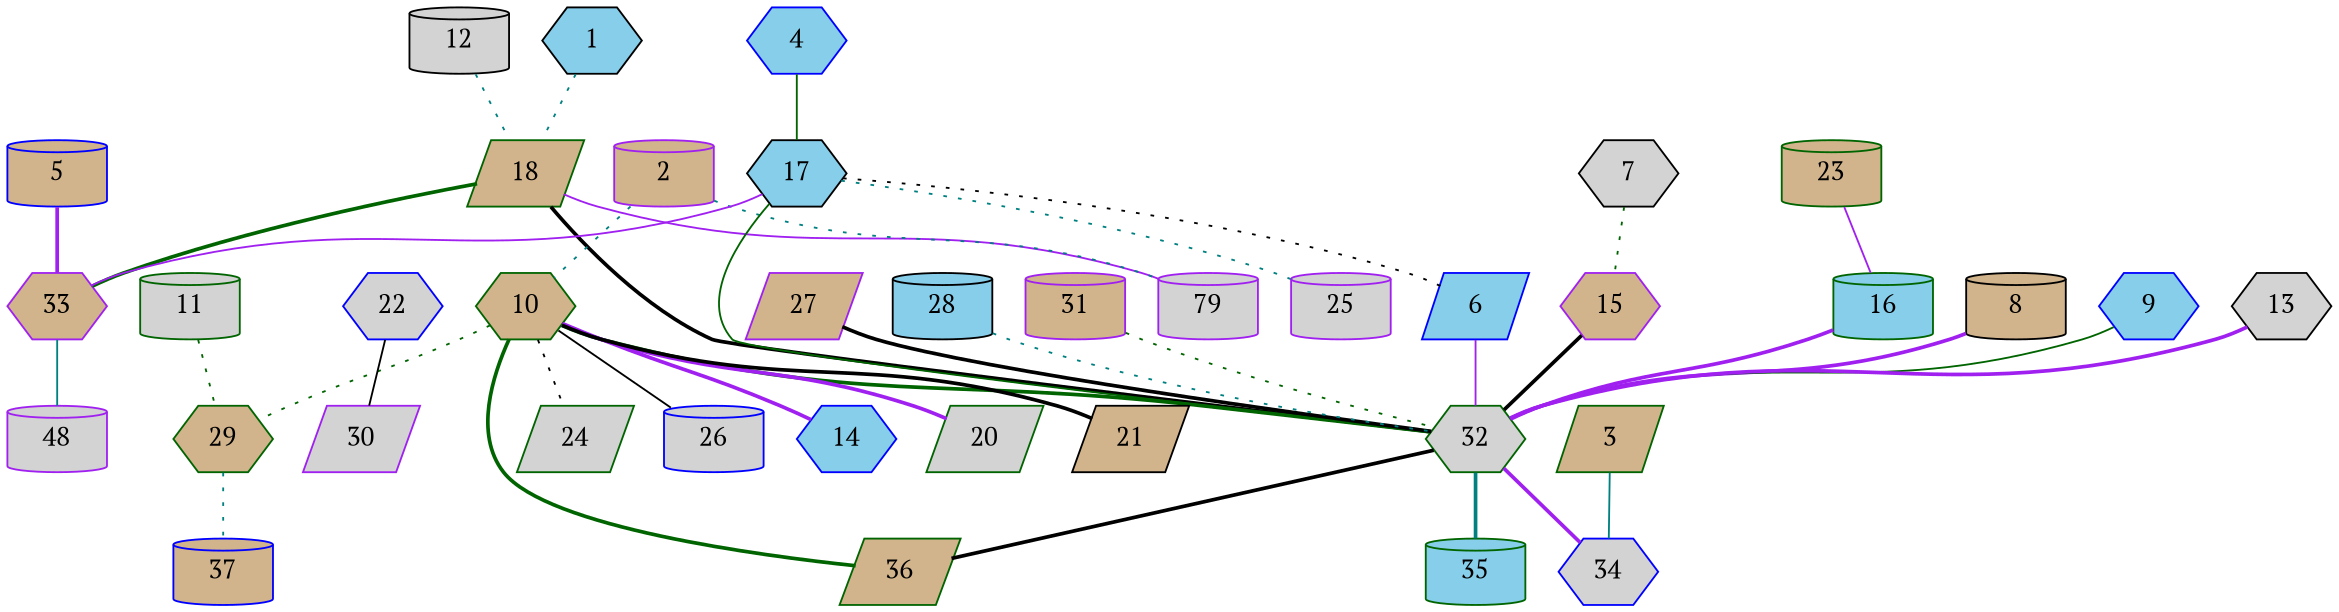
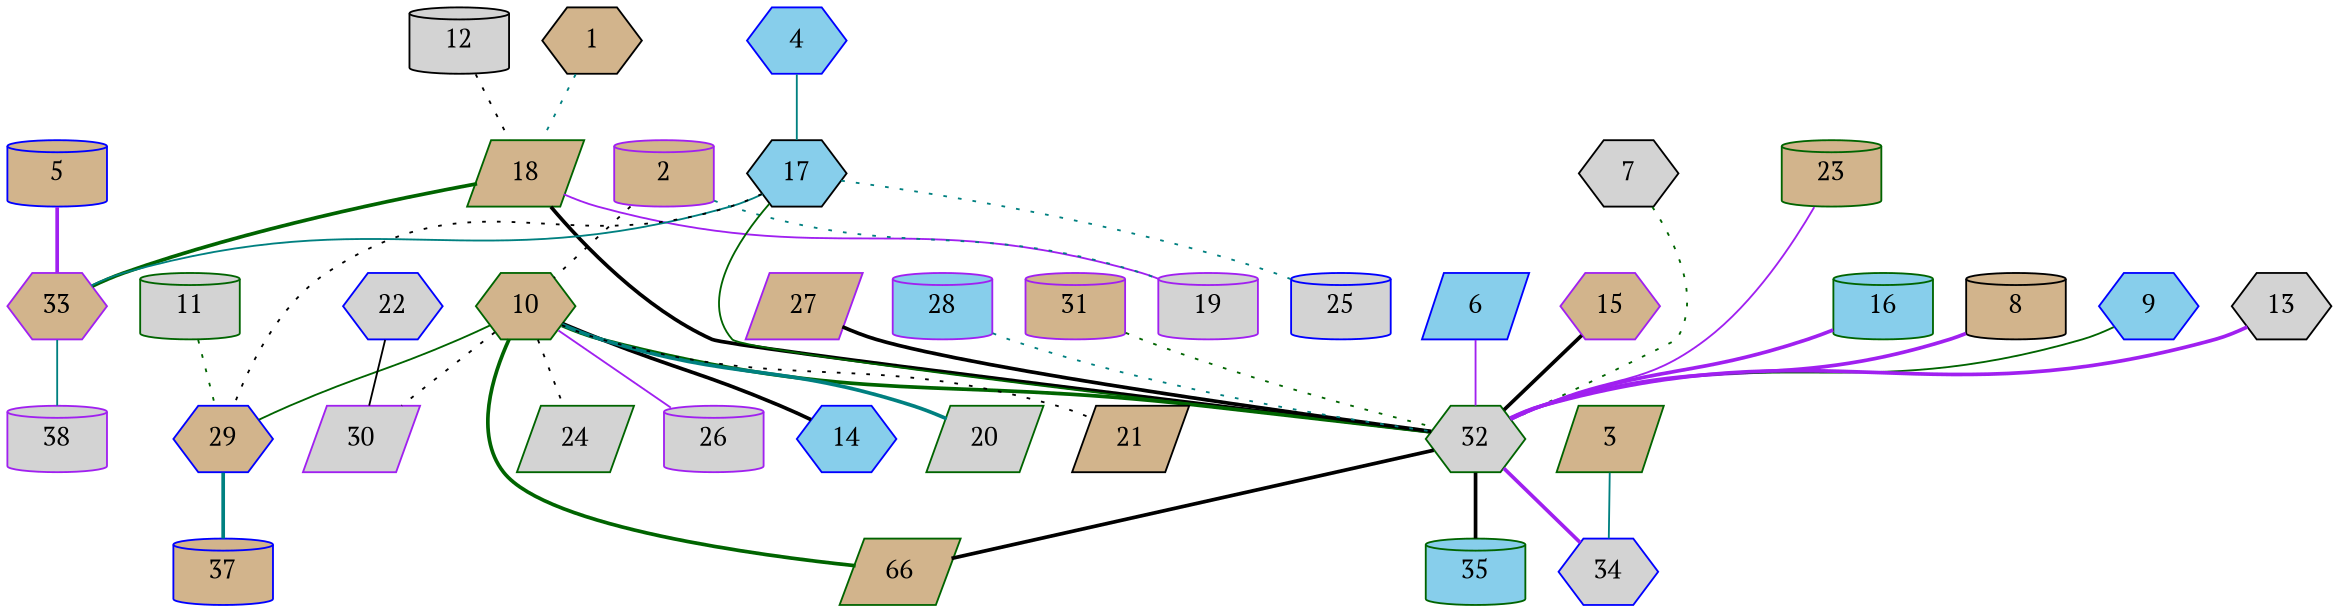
(592, 41) -> (592, 41)
(493, 107) -> (493, 107)
(797, 107) -> (797, 107)
(1145, 215) -> (459, 224)
(427, 240) -> (444, 240)
(1619, 240) -> (1658, 349)
(1857, 240) -> (1690, 351)
(579, 255) -> (579, 255)
(943, 306) -> (943, 306)
(1208, 306) -> (1208, 306)
(1341, 306) -> (1341, 306)
none -> (448, 369)
(615, 369) -> (615, 369)
(754, 372) -> (754, 372)
(827, 372) -> (827, 372)
(700, 375) -> (700, 375)
(363, 377) -> (363, 377)
(57, 439) -> (57, 439)
(223, 439) -> (223, 439)
(714, 439) -> (714, 439)
(223, 506) -> (223, 506)
(1476, 506) -> (1476, 506)
(900, 572) -> (900, 572)
